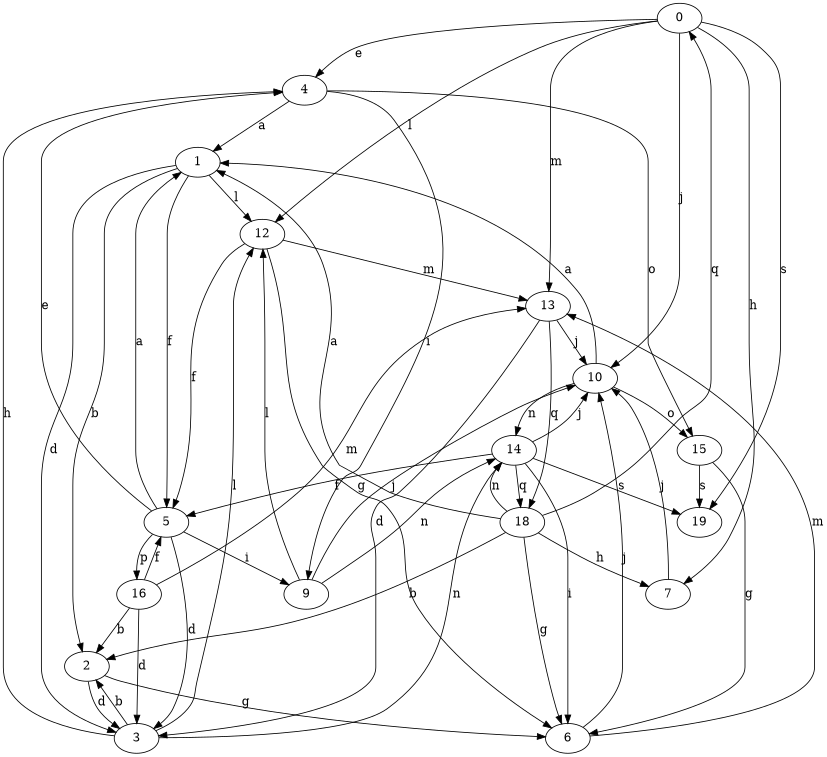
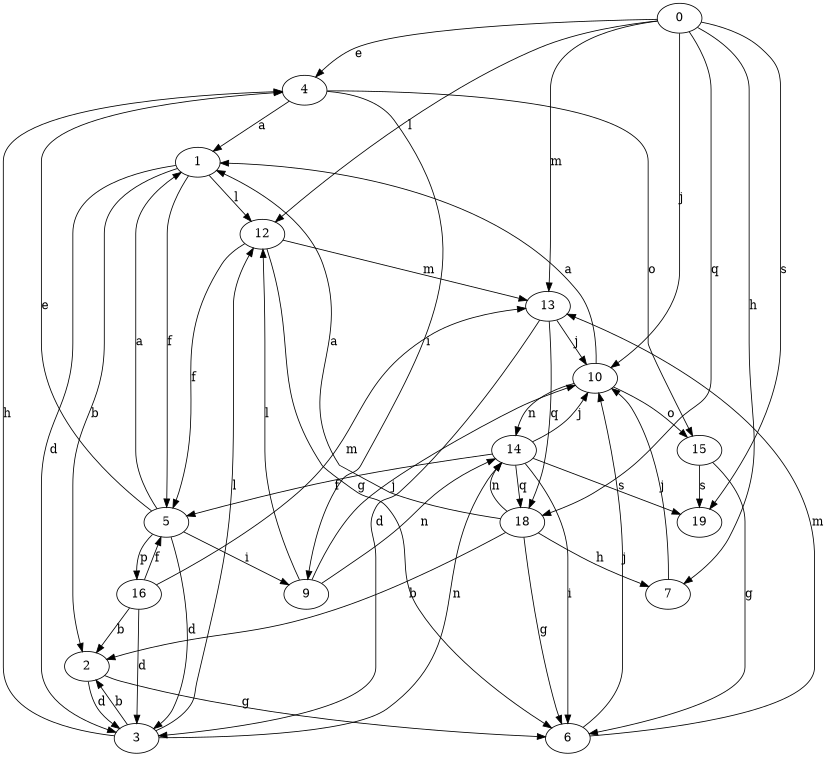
(711, 319) -> (711, 310)
